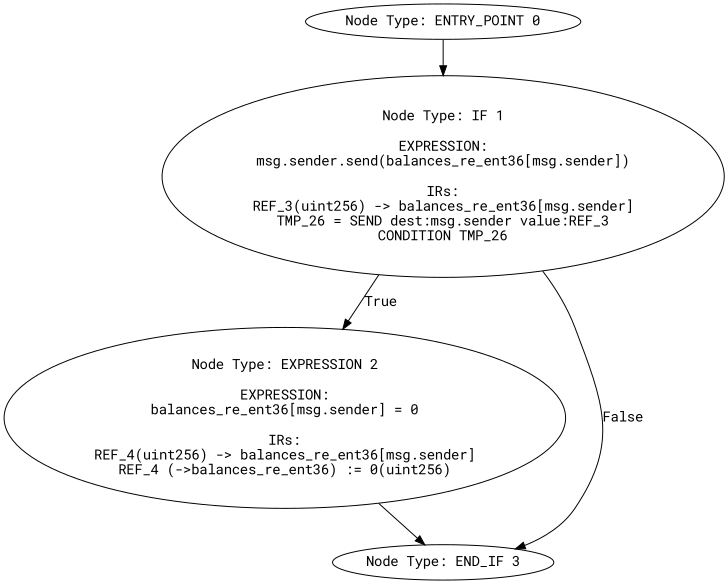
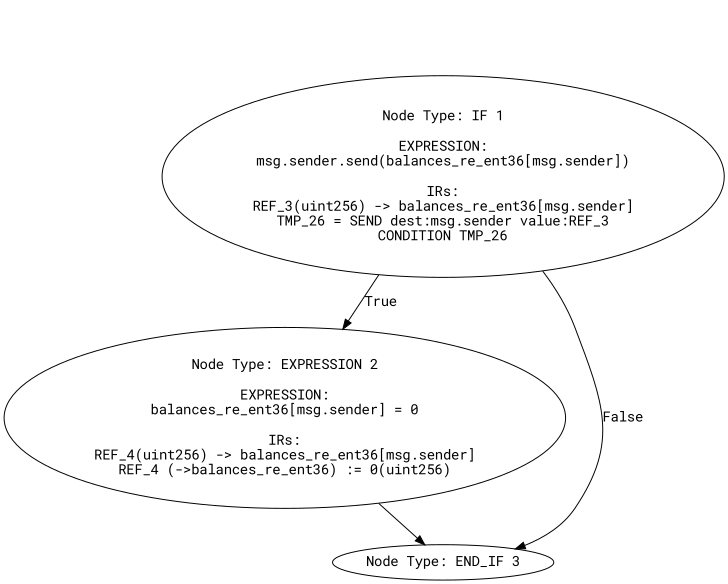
(443, 22) -> none
